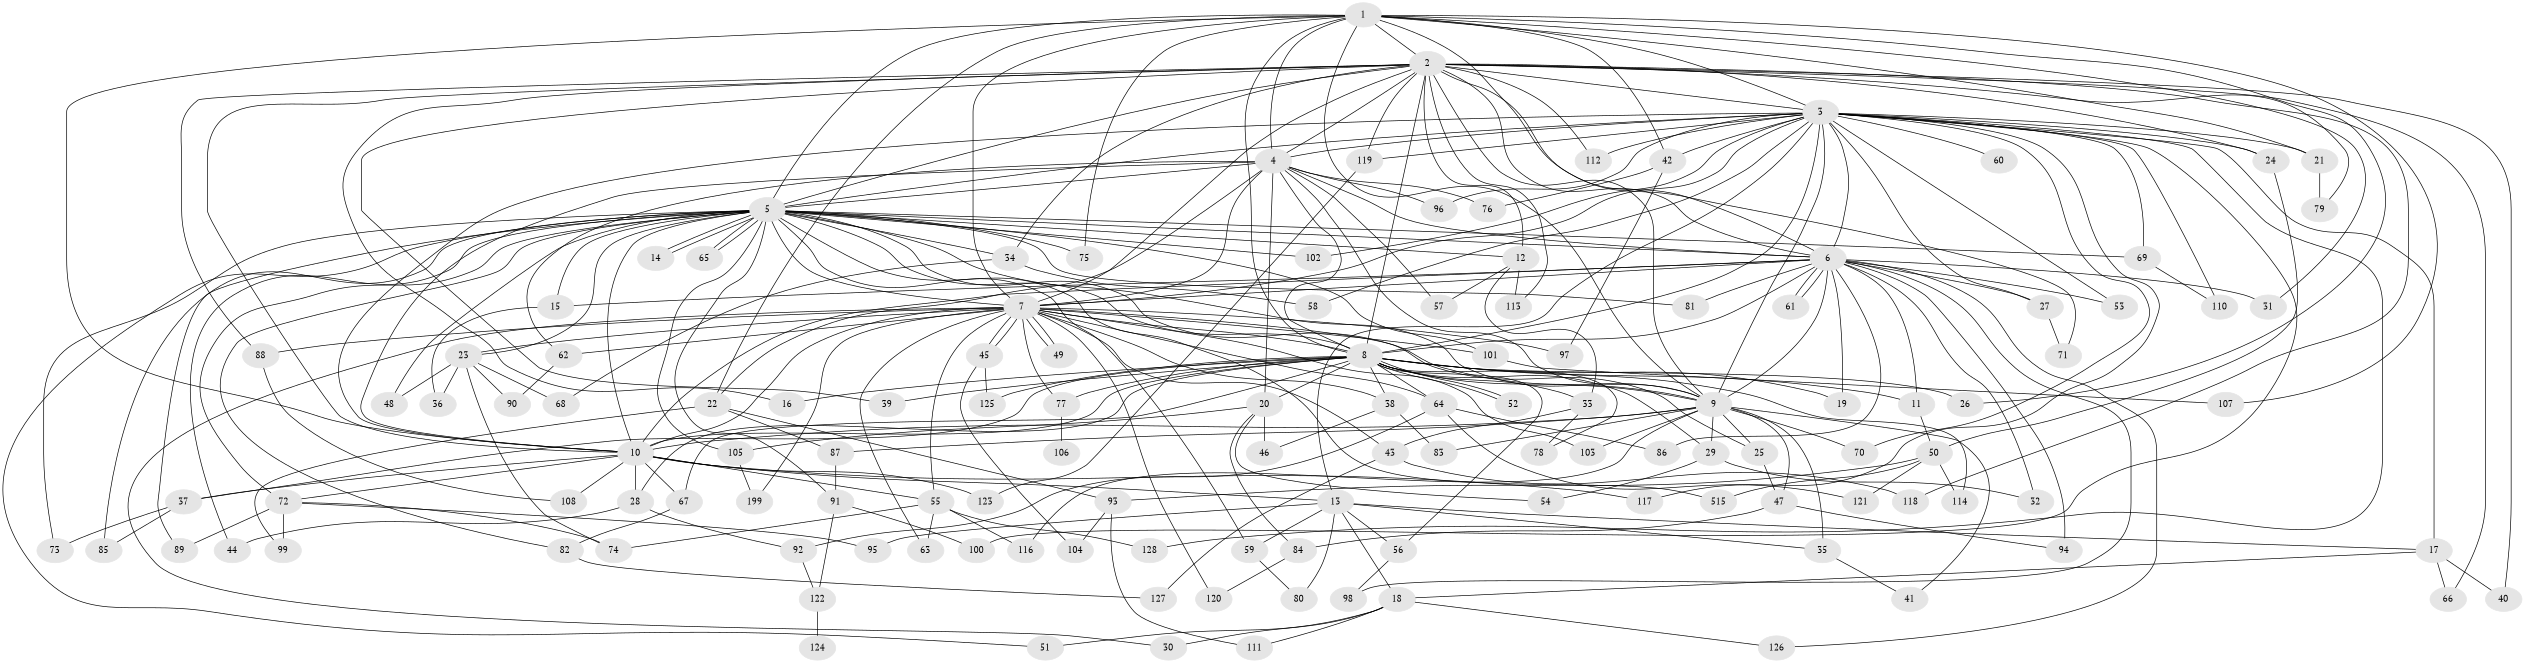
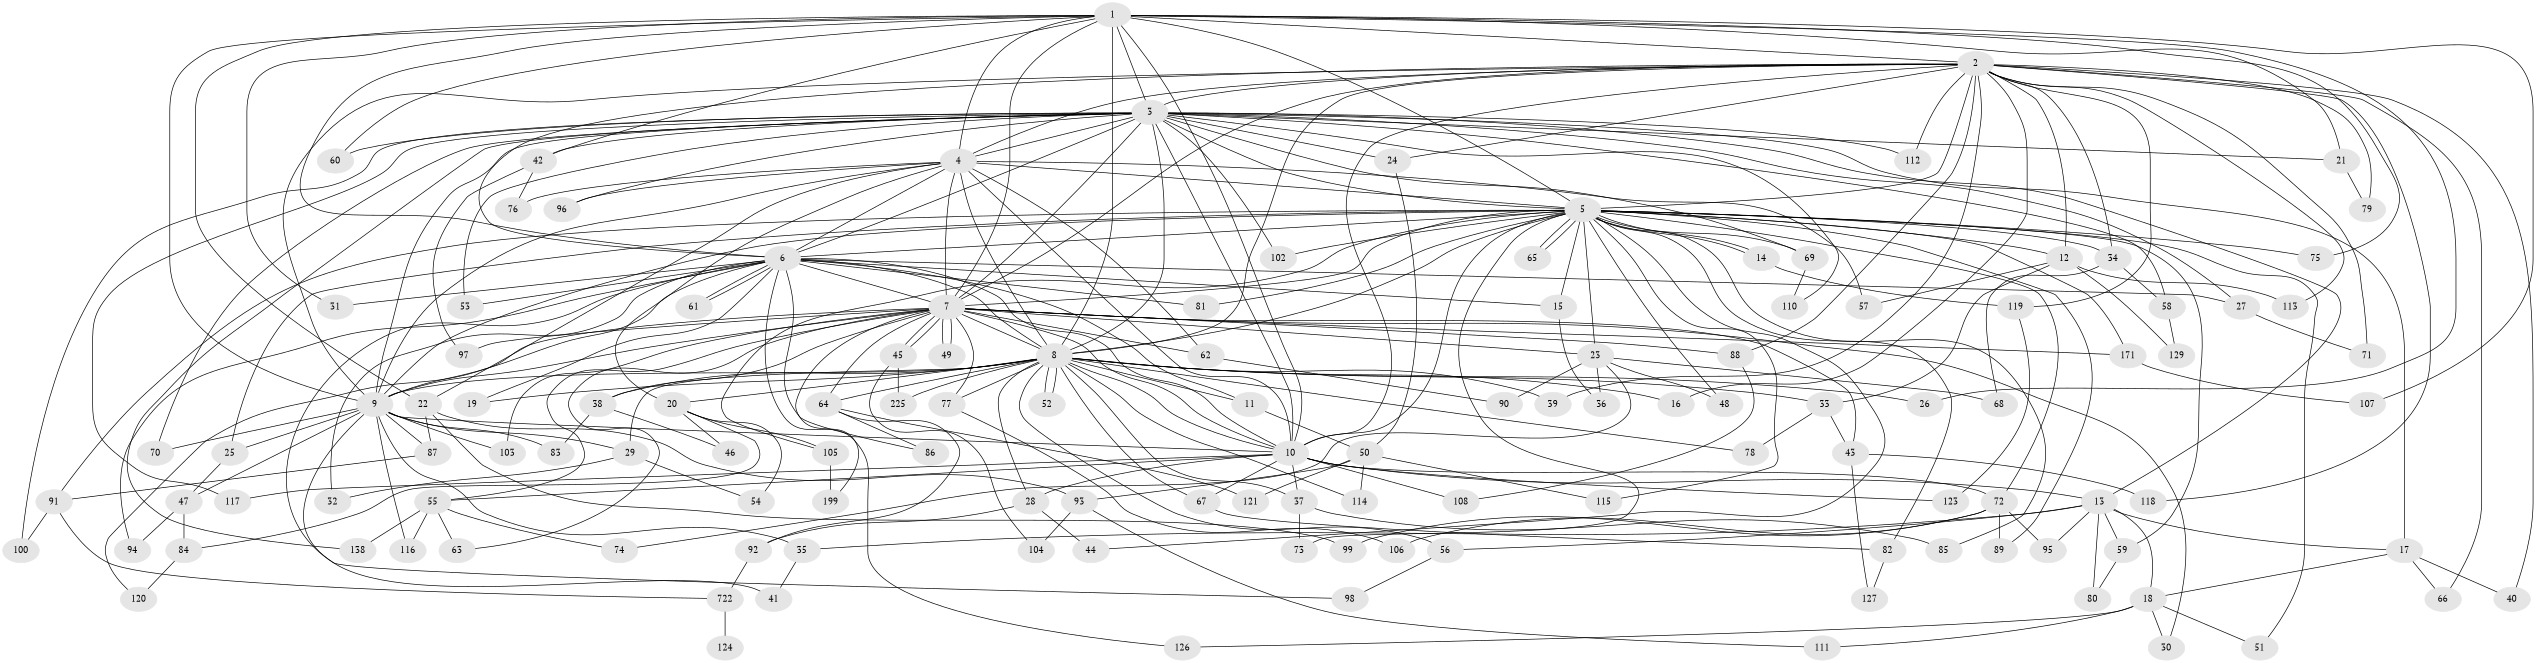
none -> (709, 47)
(1593, 137) -> (1885, 293)
(1490, 356) -> (2128, 356)
none -> (2177, 356)
(987, 404) -> (898, 404)
(1718, 502) -> (1604, 502)
(482, 517) -> (1698, 526)
(1150, 551) -> (358, 551)
(817, 599) -> (725, 599)
